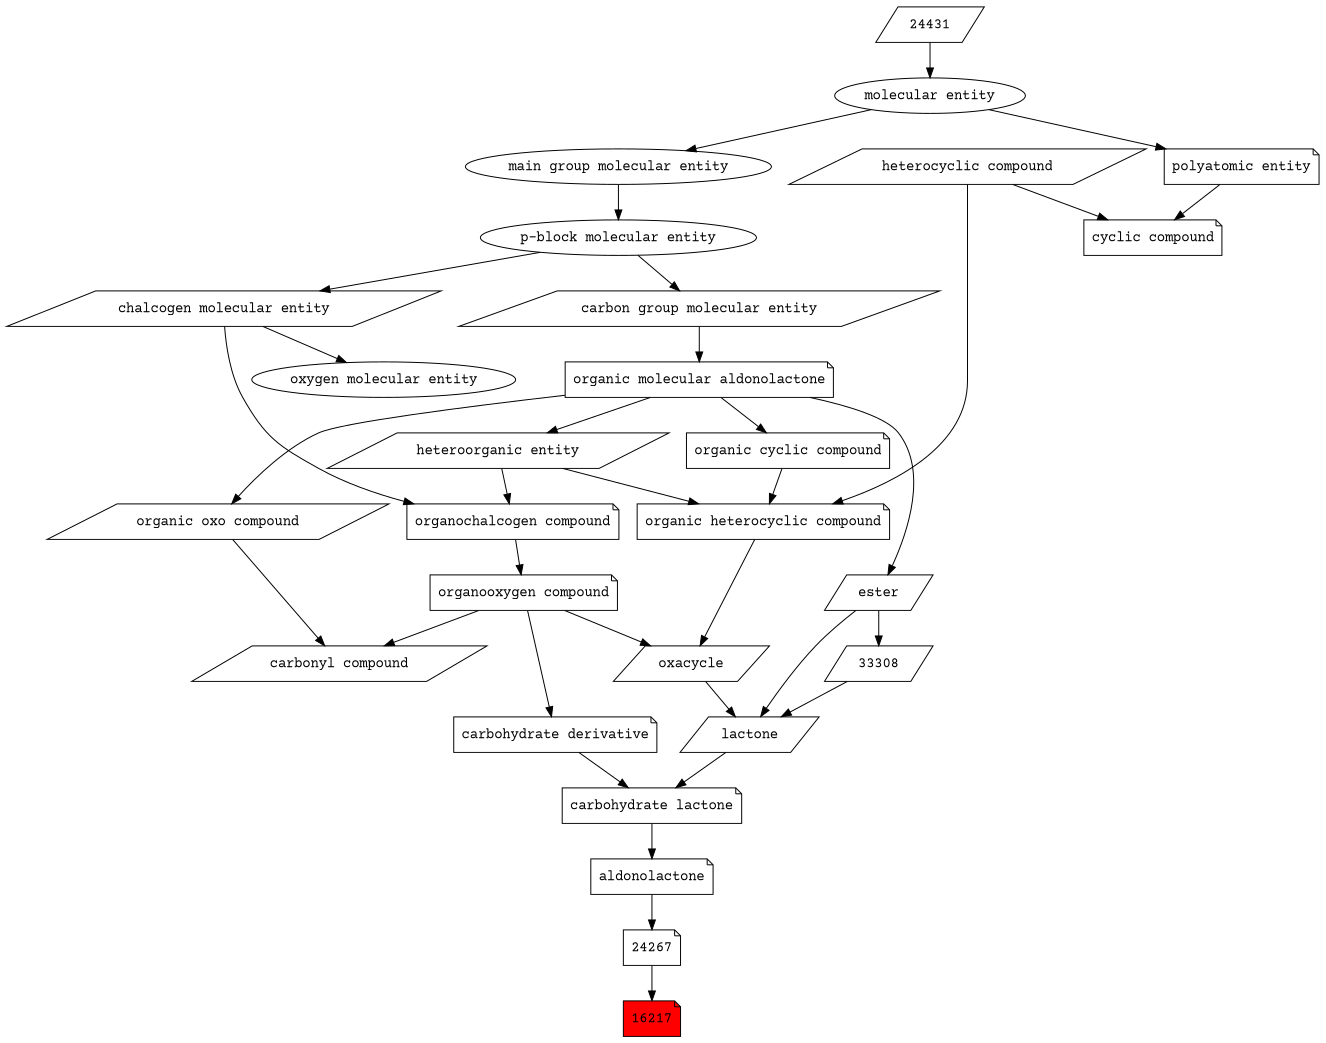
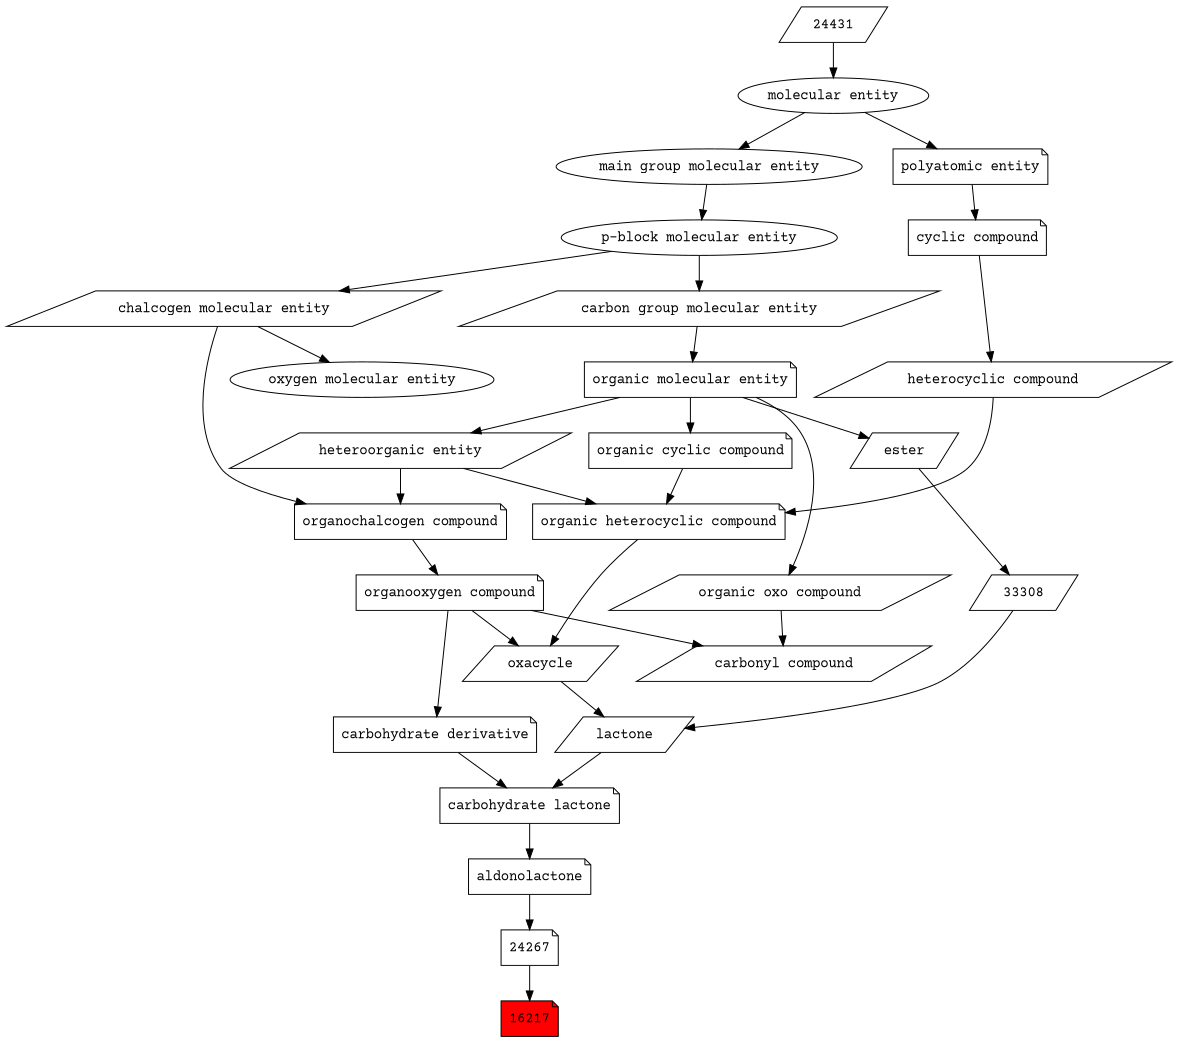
(1056, 200) -> (985, 304)
(699, 380) -> (690, 380)
(807, 656) -> none
